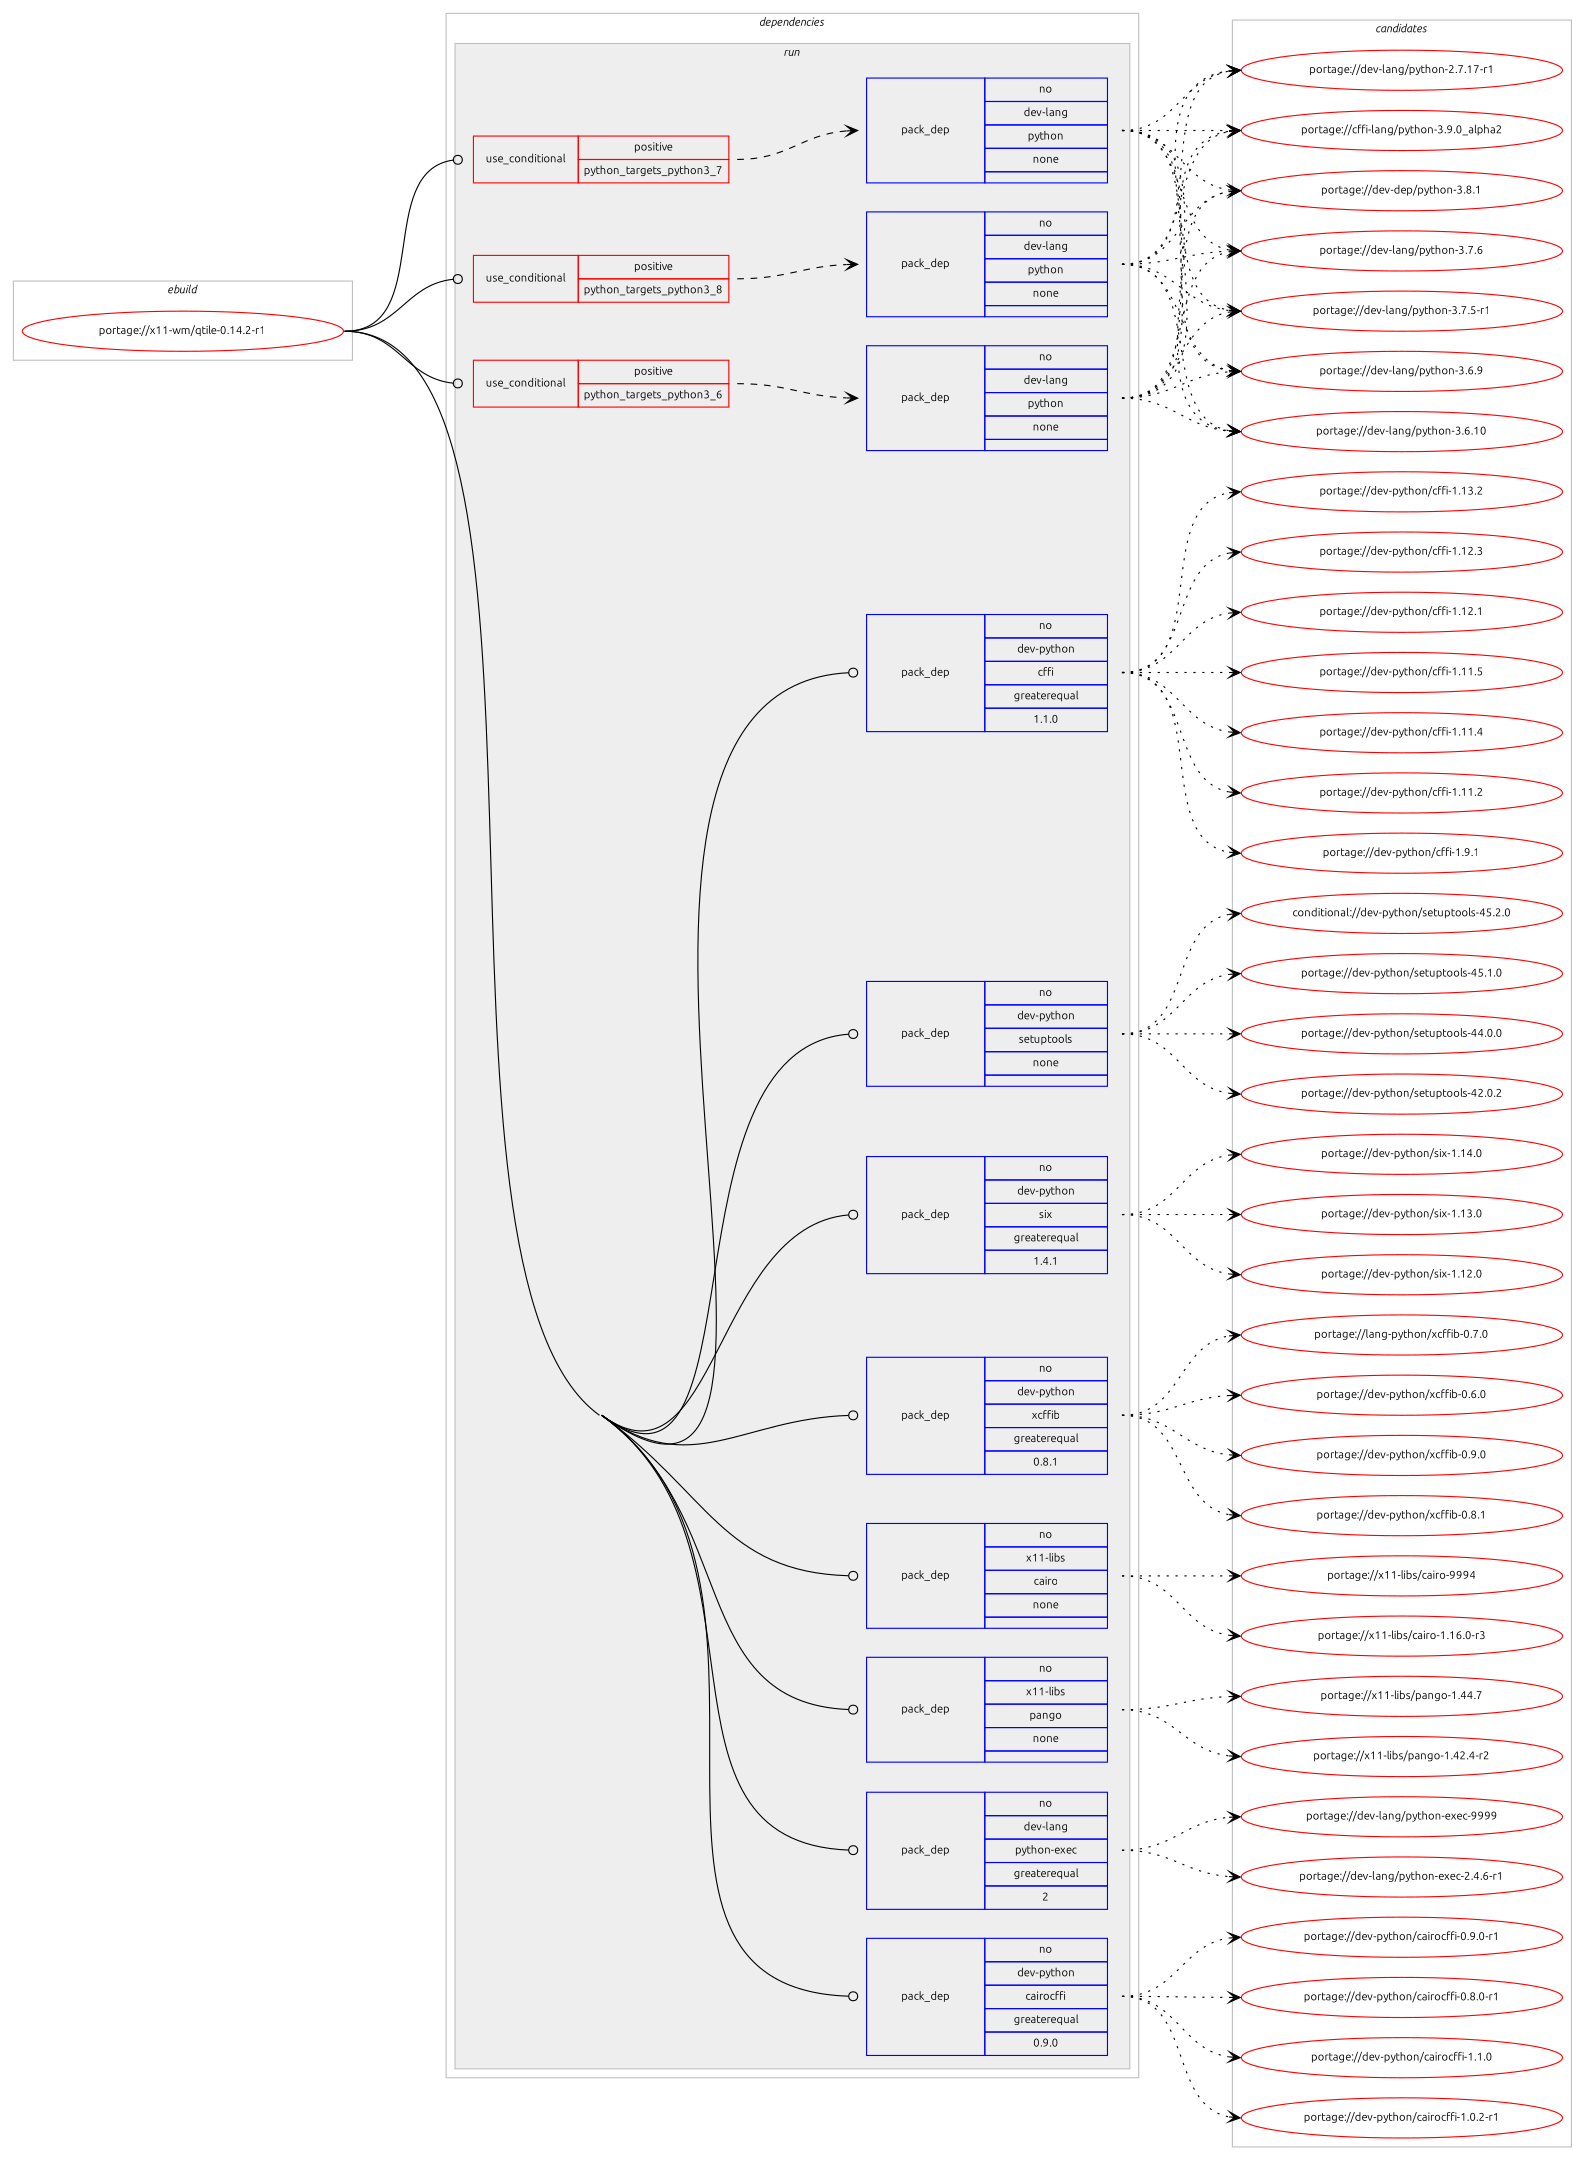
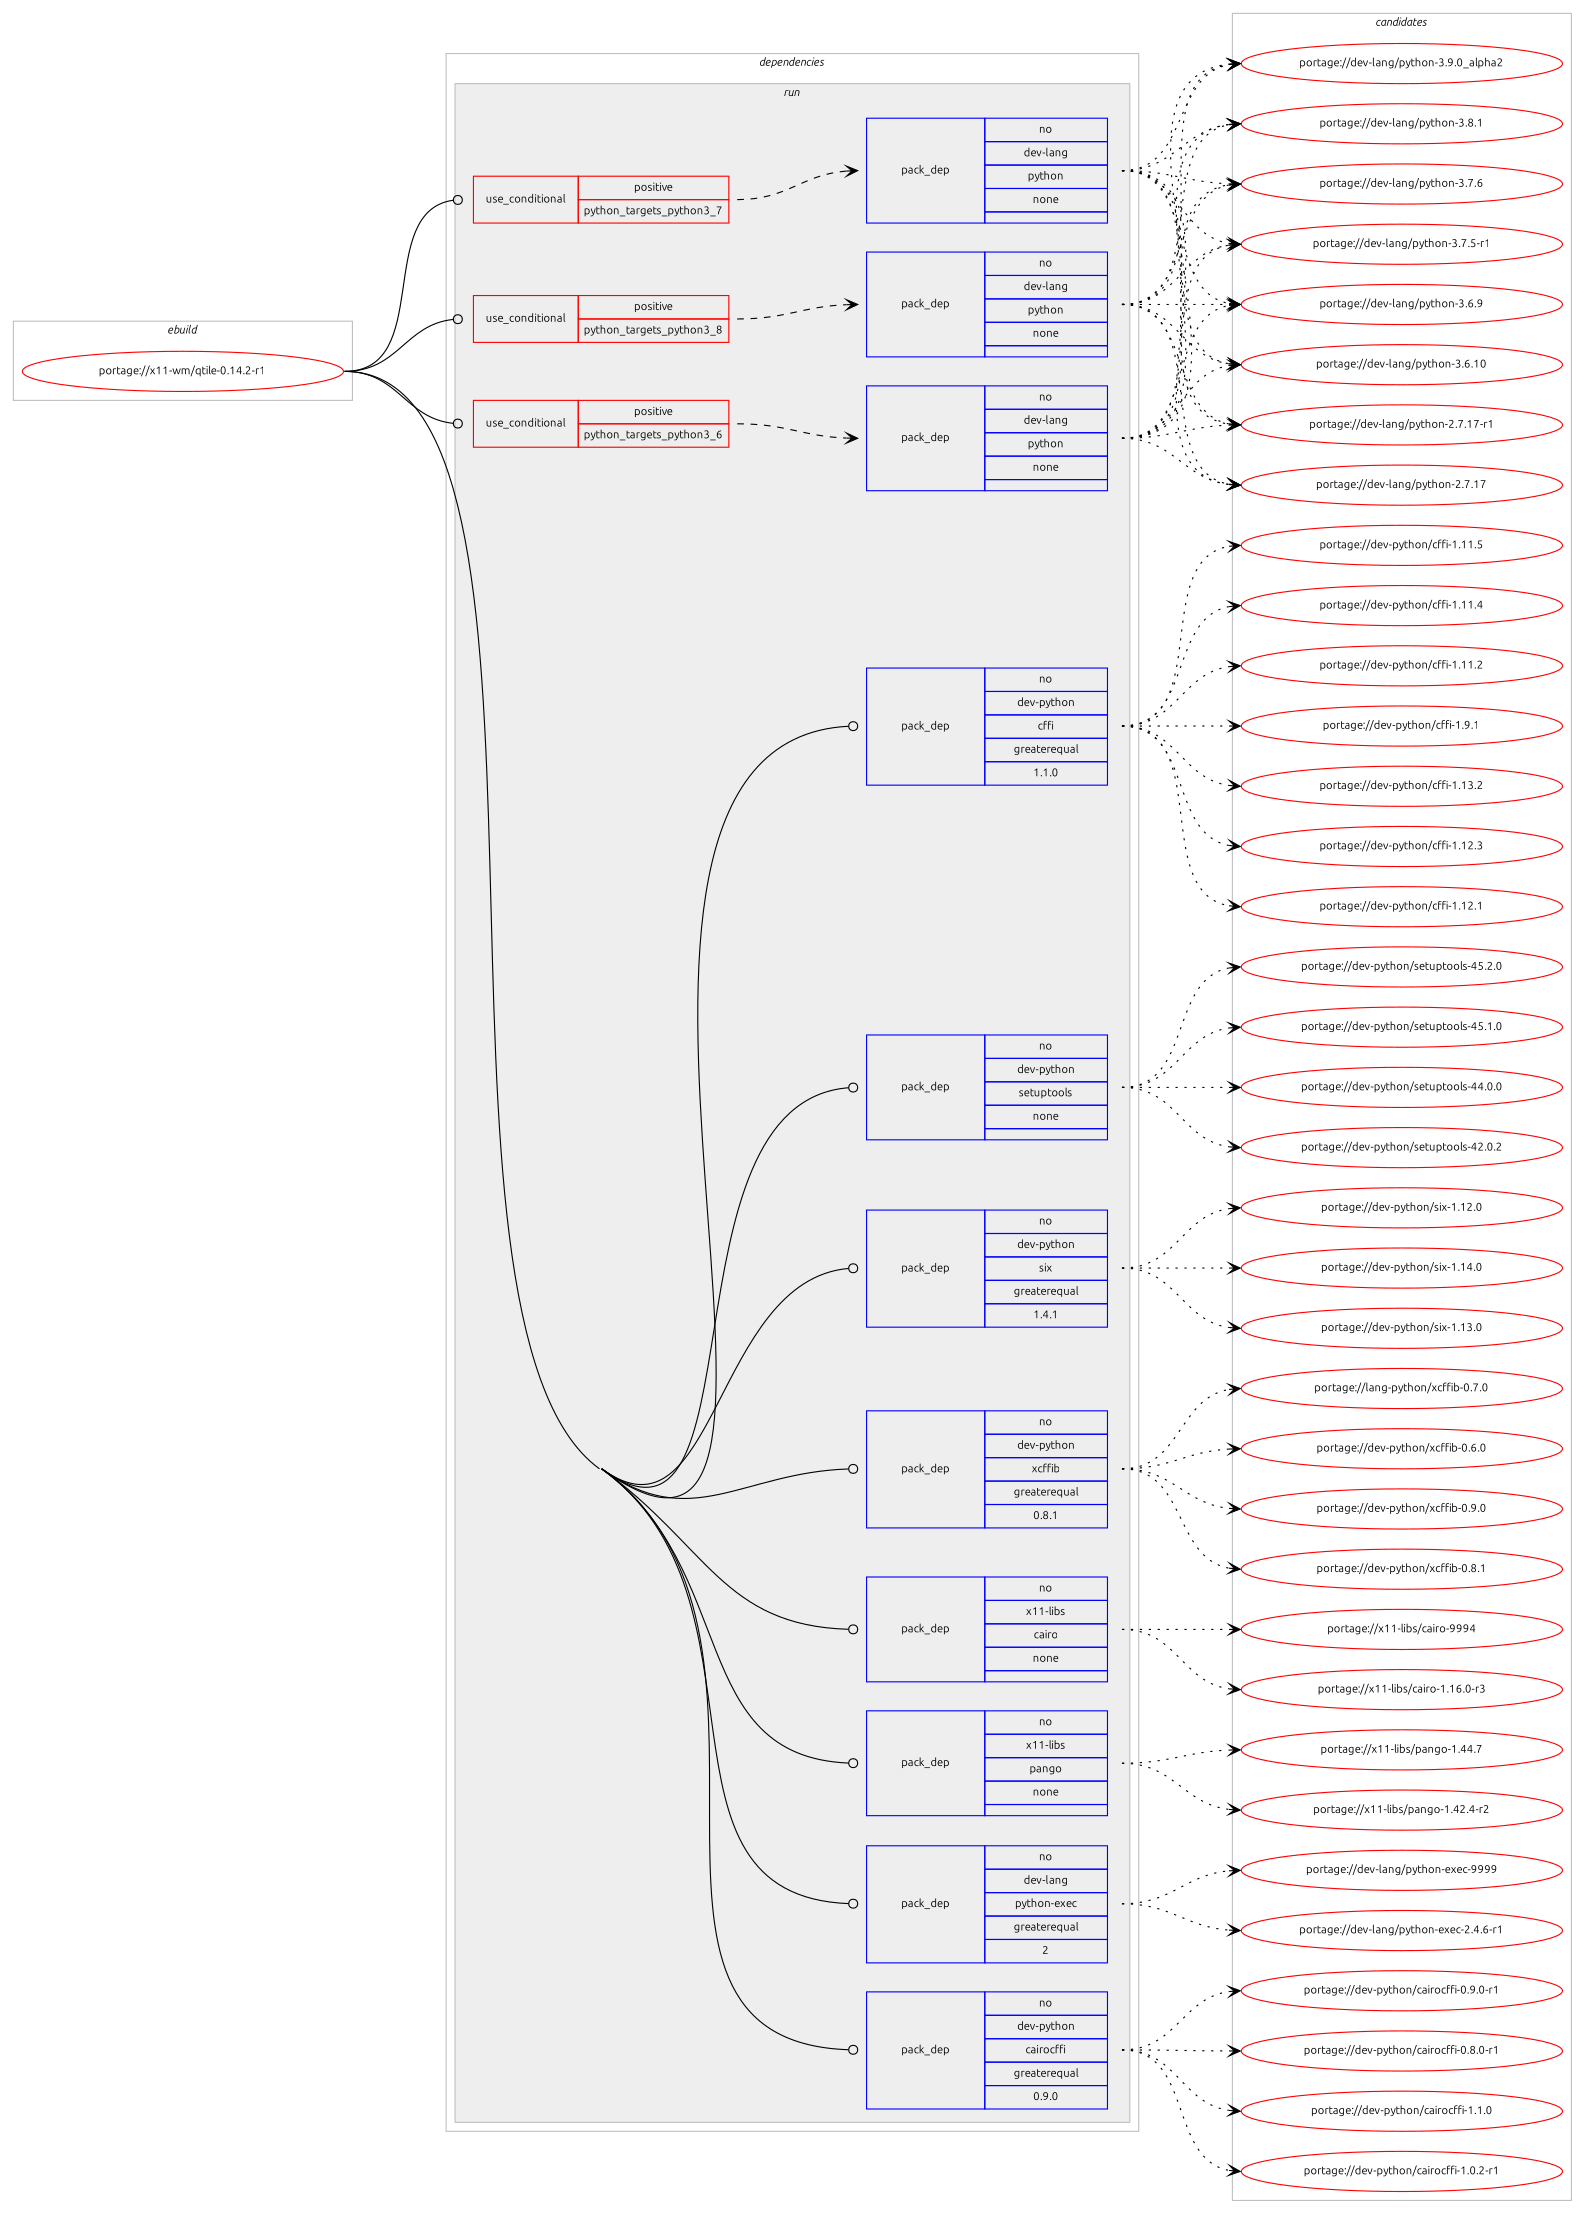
(1402, 130) -> (1402, 64)
(1402, 191) -> (1402, 124)
none -> (1402, 485)
(1402, 913) -> (1402, 967)
